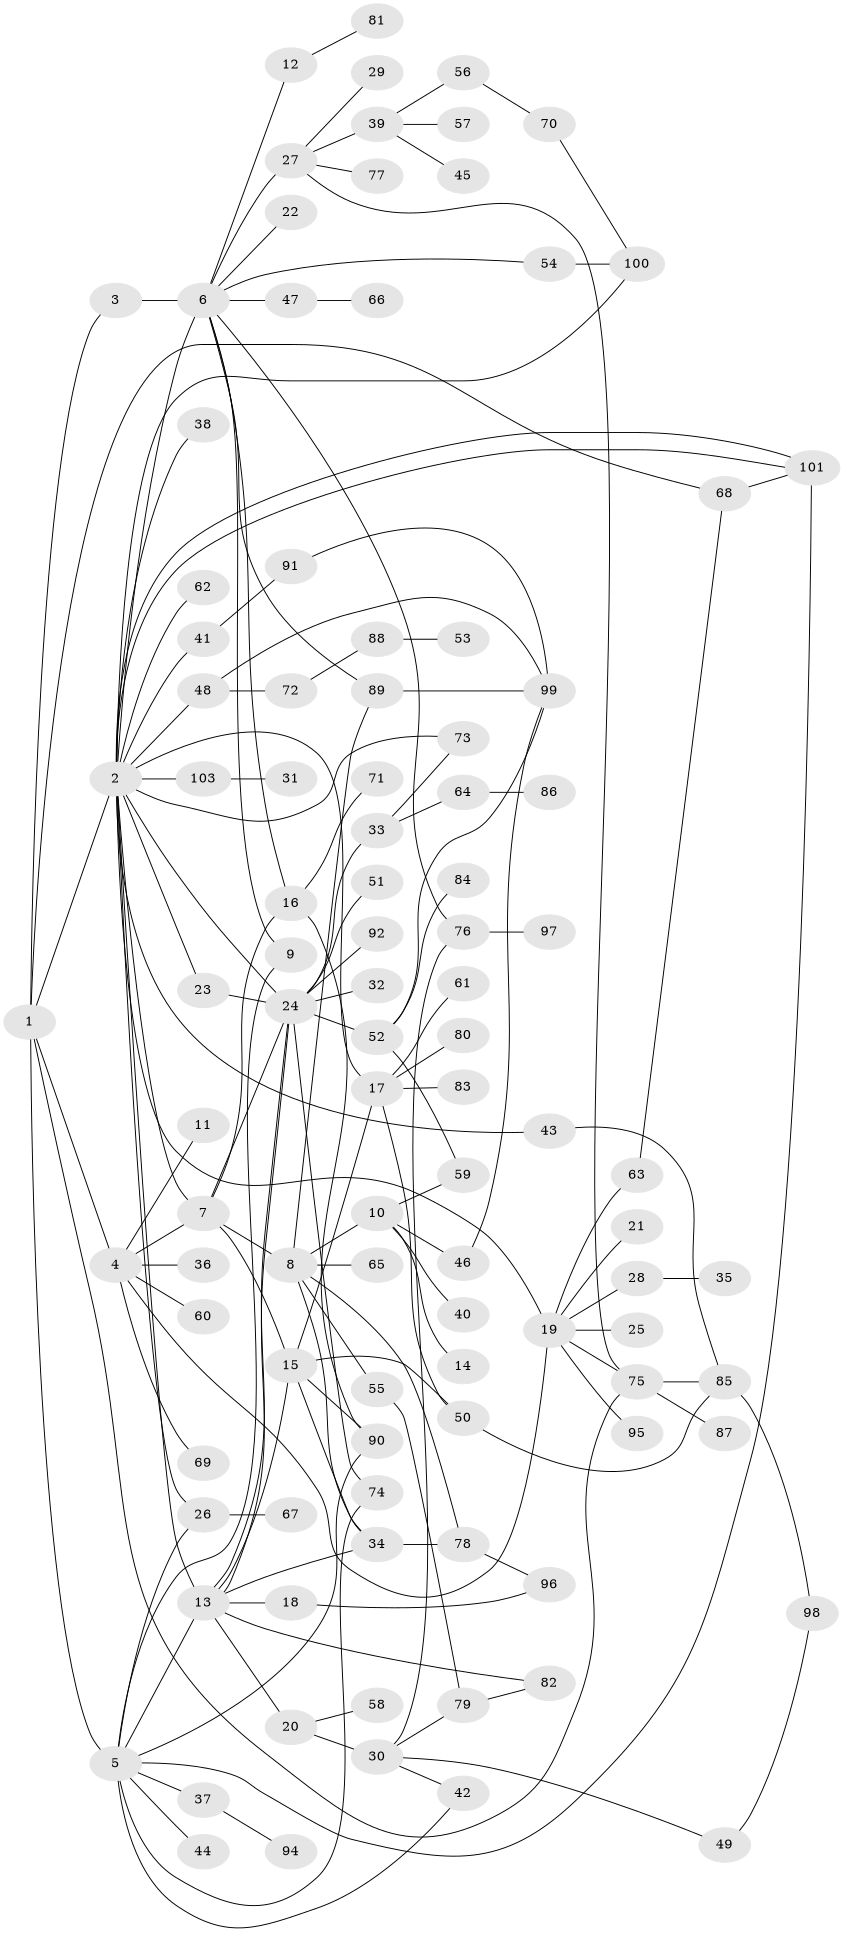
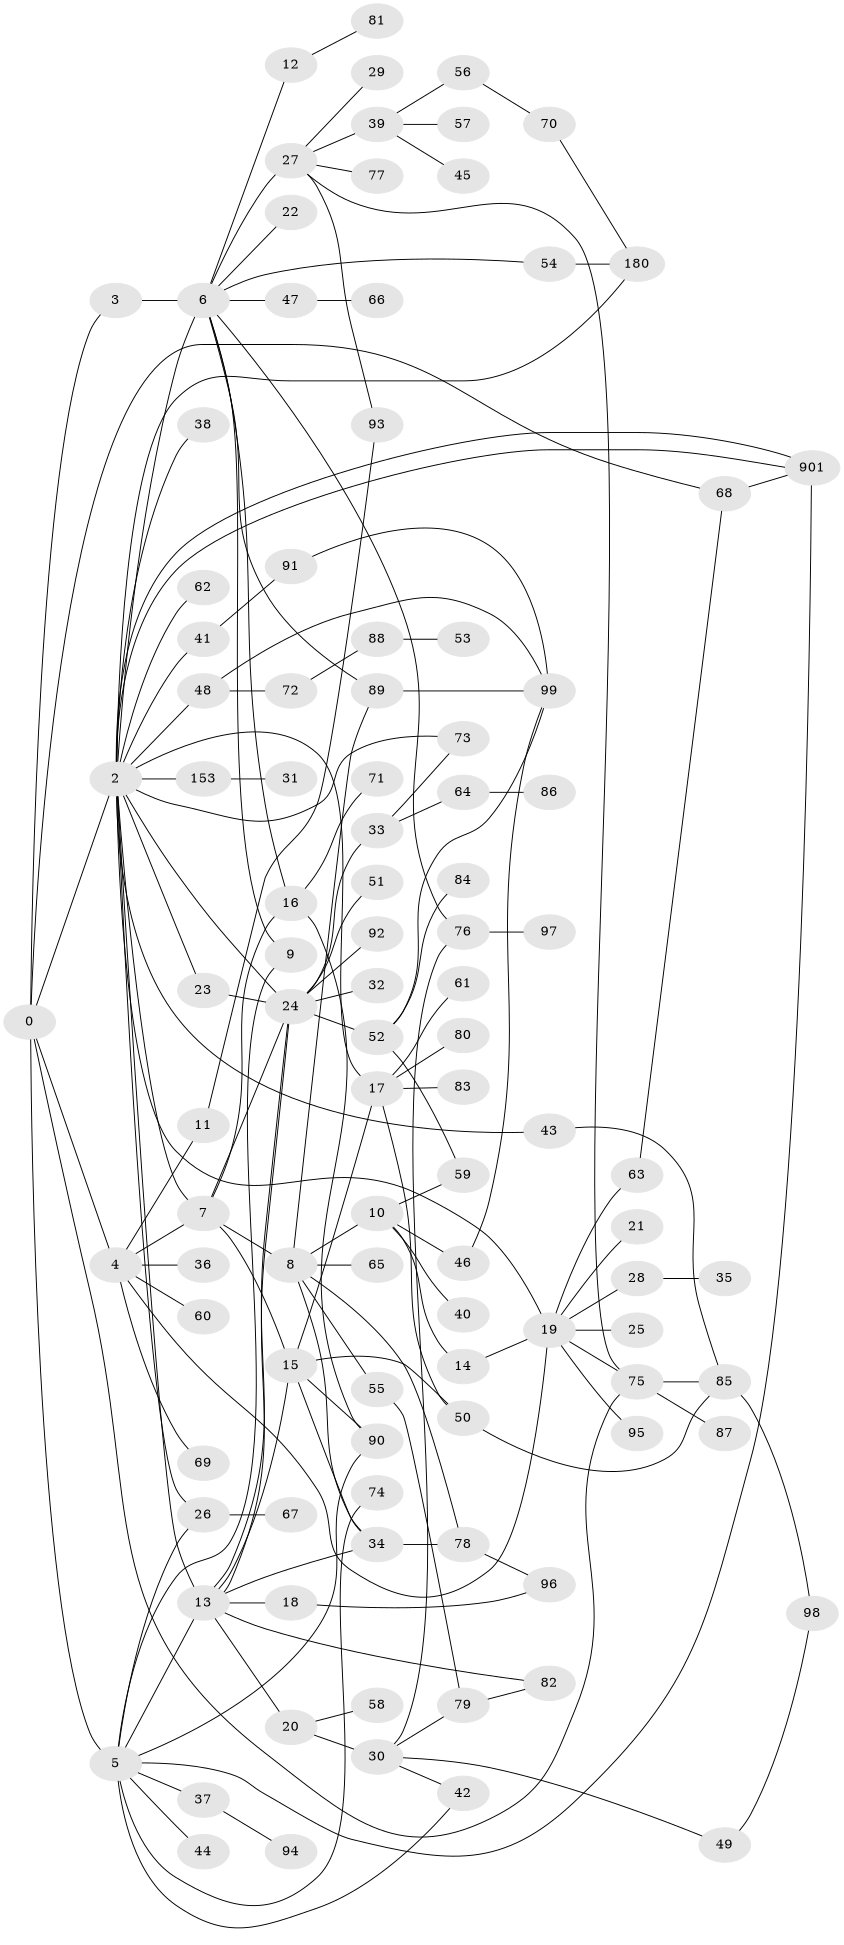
(637, 264) -> (637, 264)
none -> (377, 425)
(812, 468) -> (812, 468)
(203, 779) -> (203, 779)
(30, 1022) -> (30, 1022)
(318, 1231) -> none
none -> (506, 1348)
